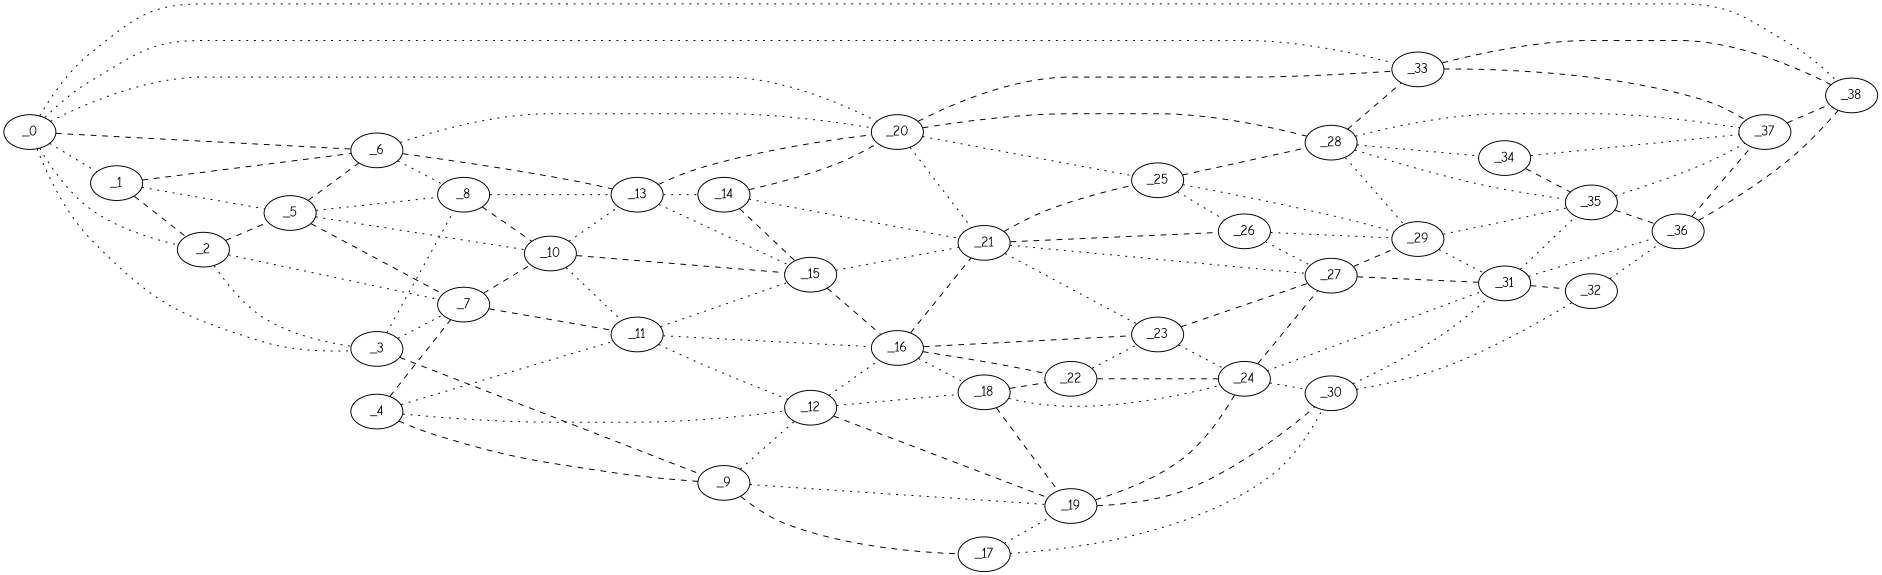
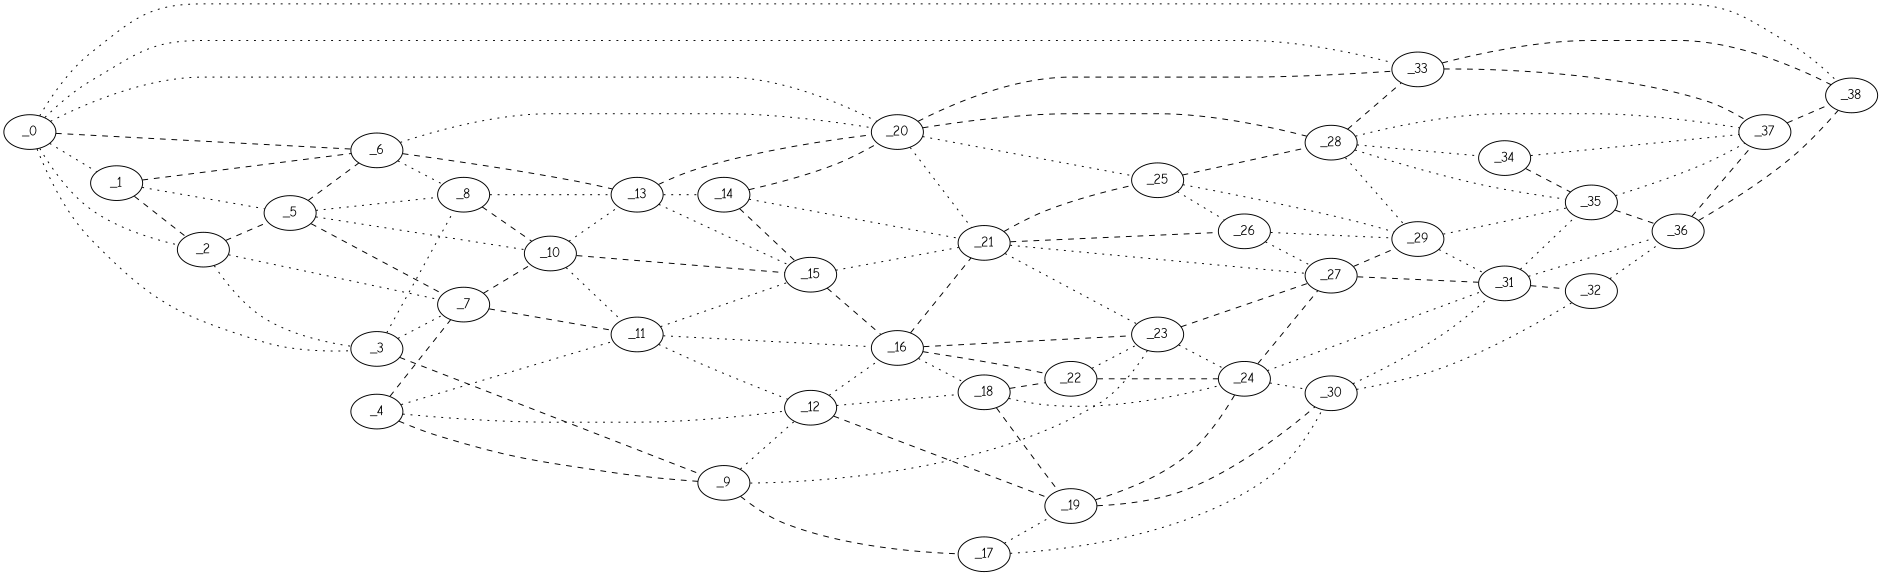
(897, 494) -> (965, 456)
